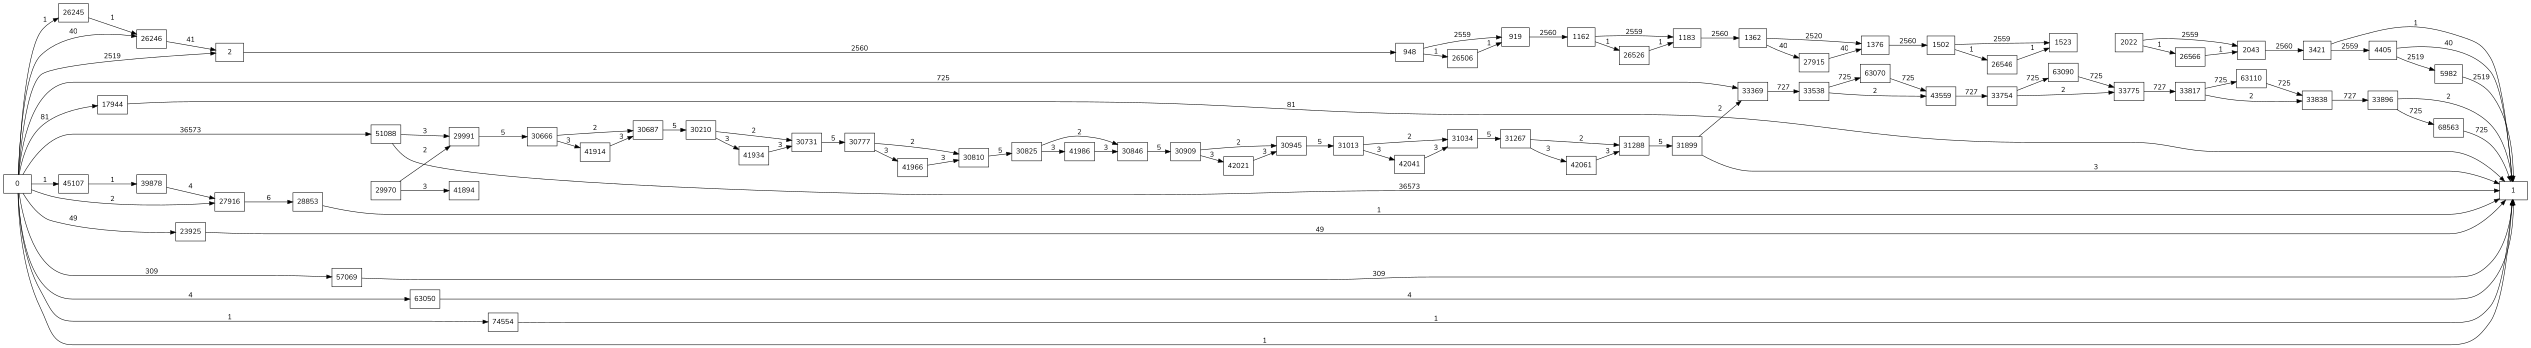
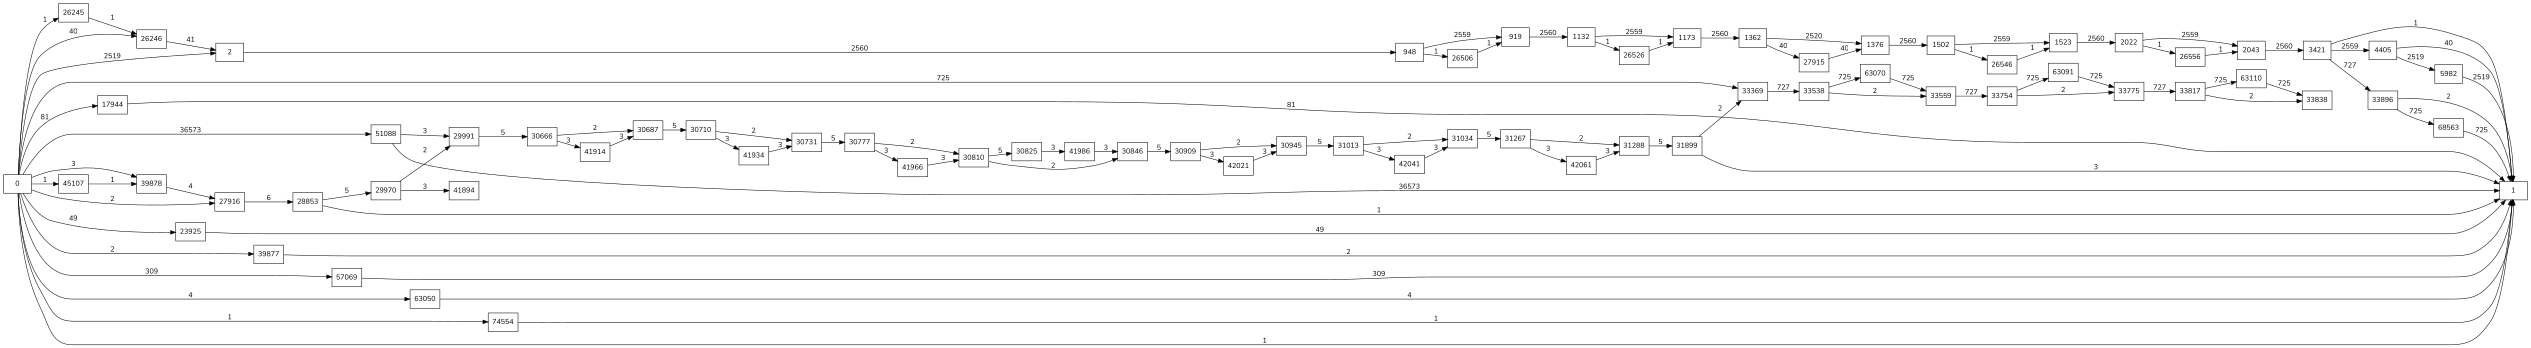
(1581, 37) -> (1581, 37)
(1687, 38) -> (1687, 38)
none -> (2094, 43)
(2190, 57) -> (2190, 57)
(2063, 72) -> (2063, 72)
(1941, 96) -> (1941, 96)
(2347, 100) -> (2348, 74)
(701, 130) -> (701, 130)
(1077, 136) -> (1051, 169)
none -> (81, 168)
none -> (344, 197)
none -> (269, 254)
